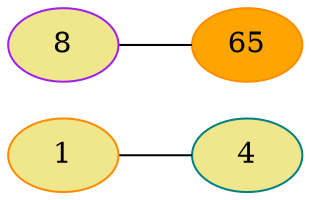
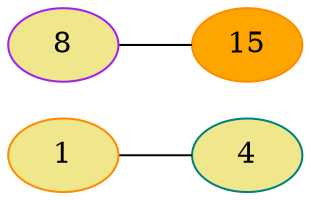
(247, 45) -> (247, 45)
